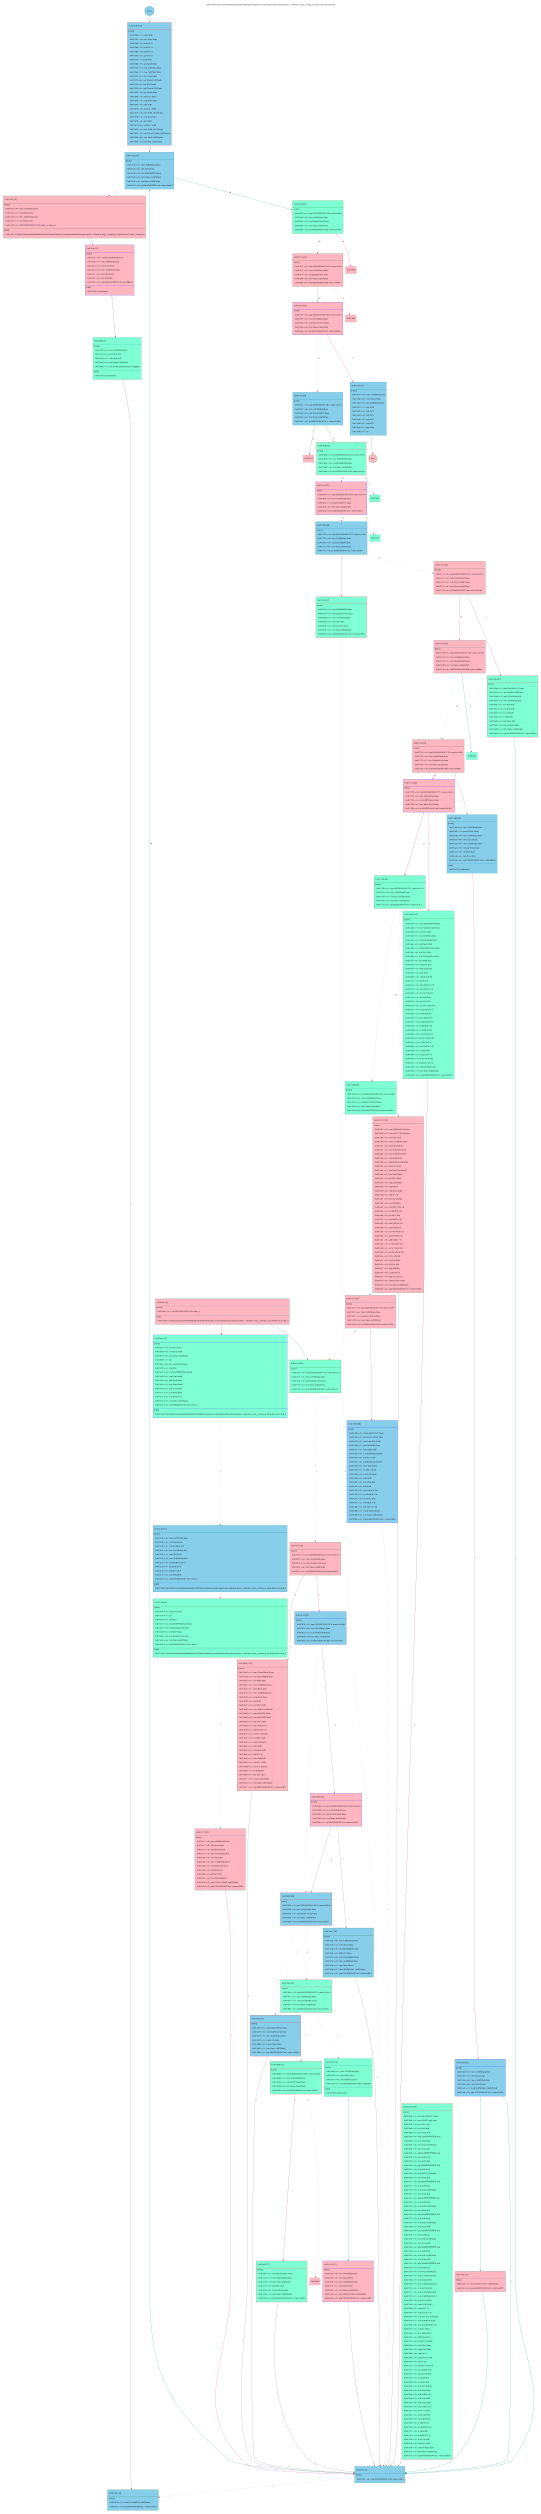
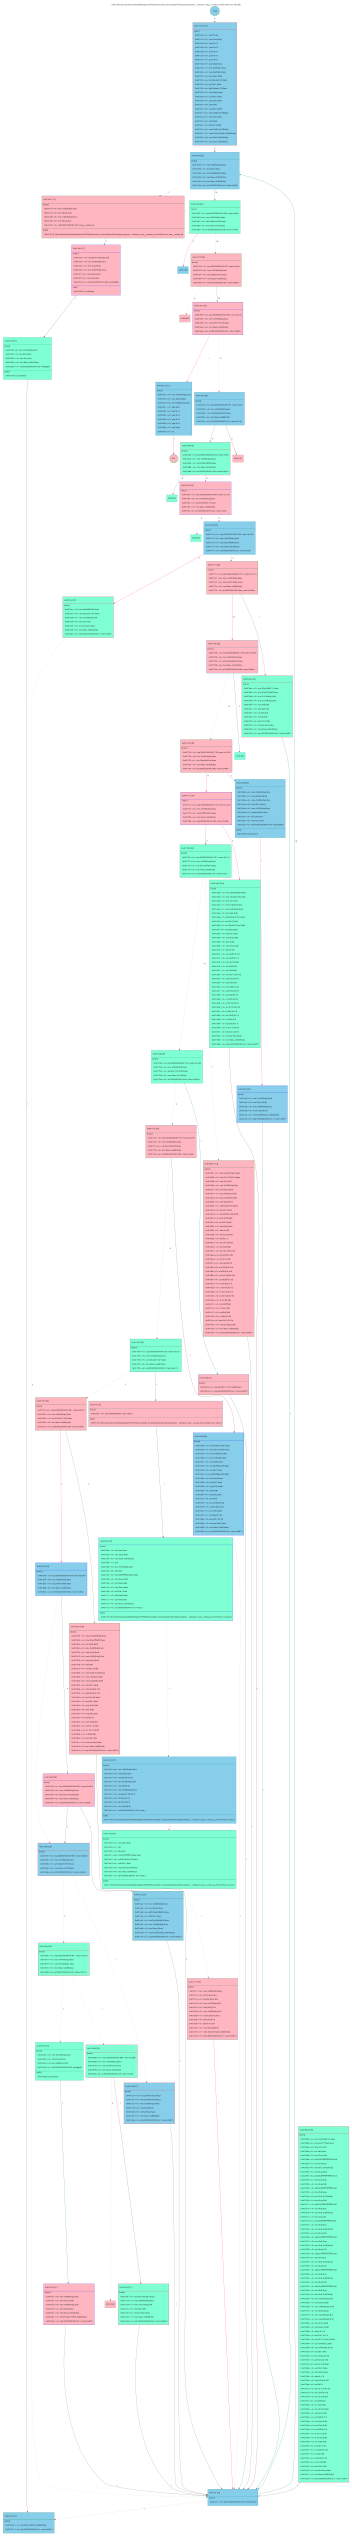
(351, 270) -> (183, 270)
(292, 1338) -> (156, 1386)
(480, 2183) -> (200, 1229)
